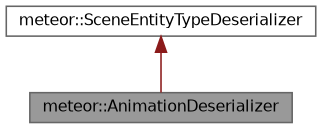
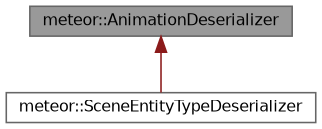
(161, 72) -> (161, 72)
